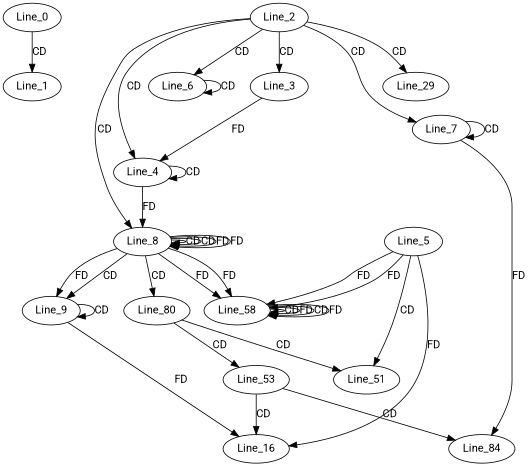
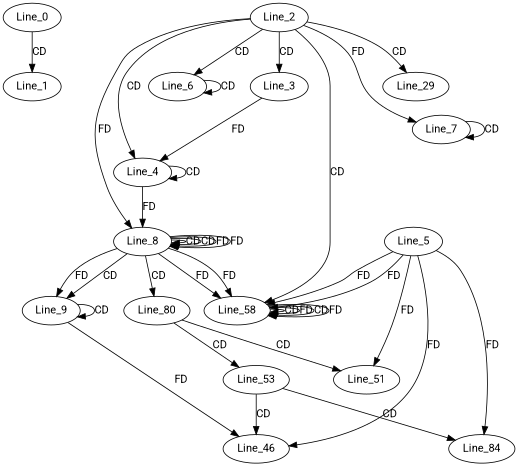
(358, 52) -> (358, 52)
(105, 129) -> (105, 129)
none -> (330, 173)
(512, 275) -> (483, 330)
(408, 311) -> (408, 311)
(256, 449) -> (256, 449)
